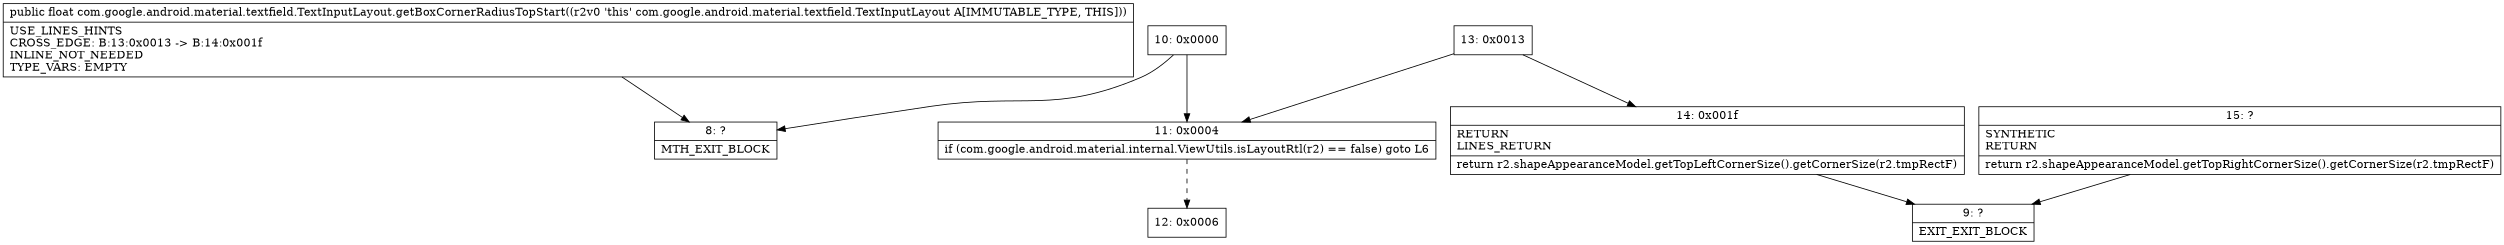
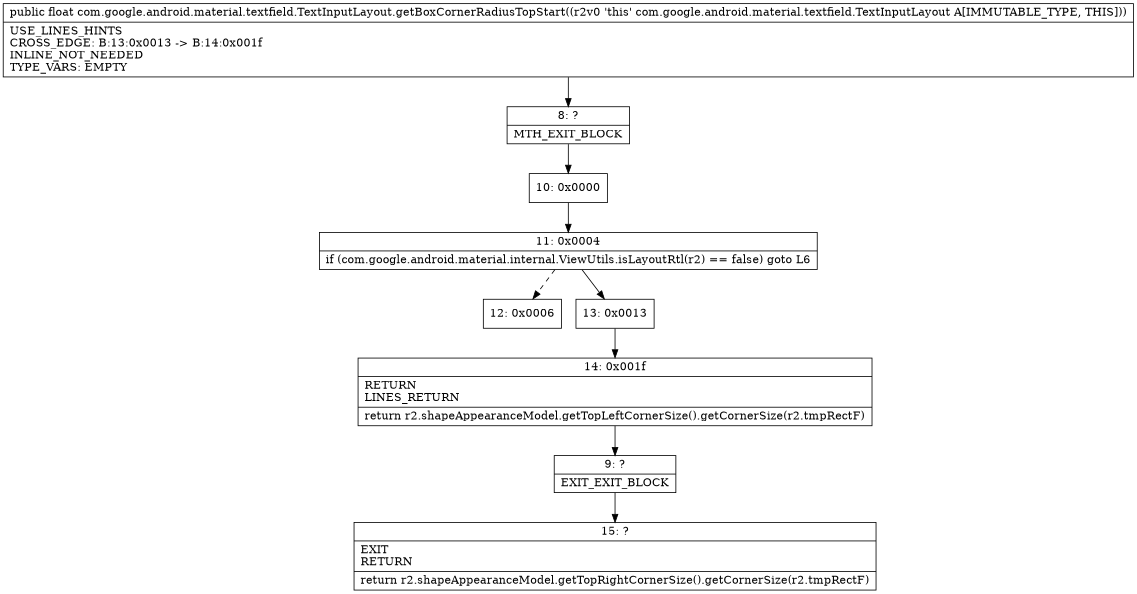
(1352, 87) -> (591, 281)
(983, 102) -> (568, 155)
(2021, 134) -> (375, 550)
(2085, 188) -> (615, 503)
